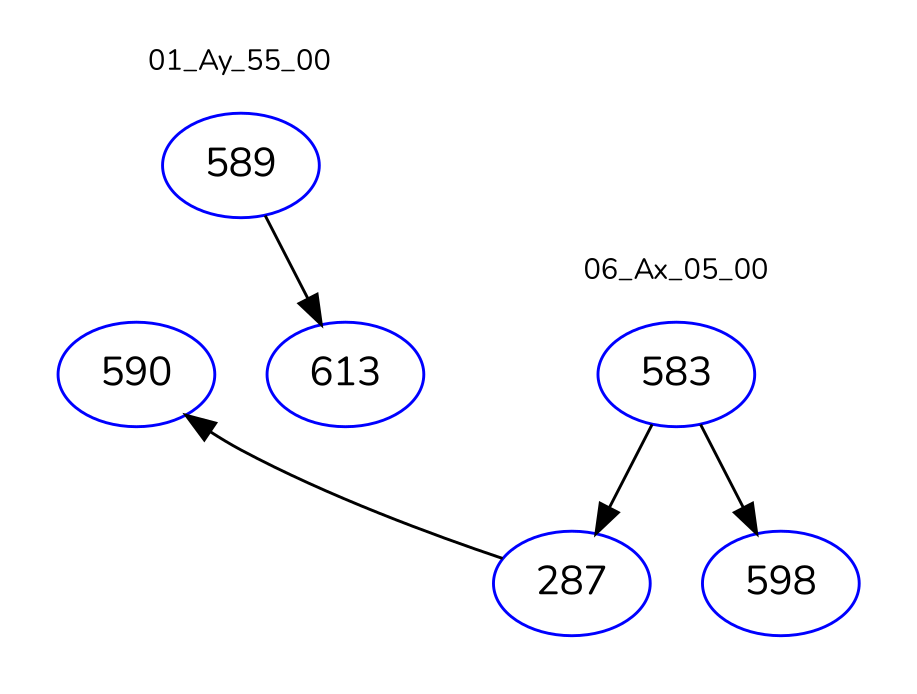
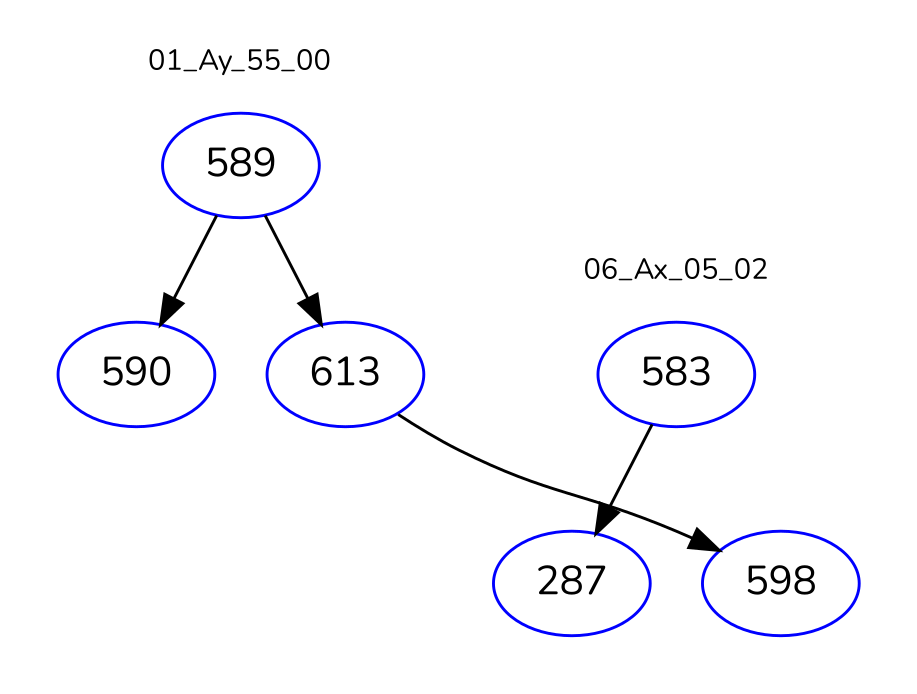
(676, 271) -> (676, 271)
(722, 466) -> (542, 485)
(353, 502) -> (195, 257)
